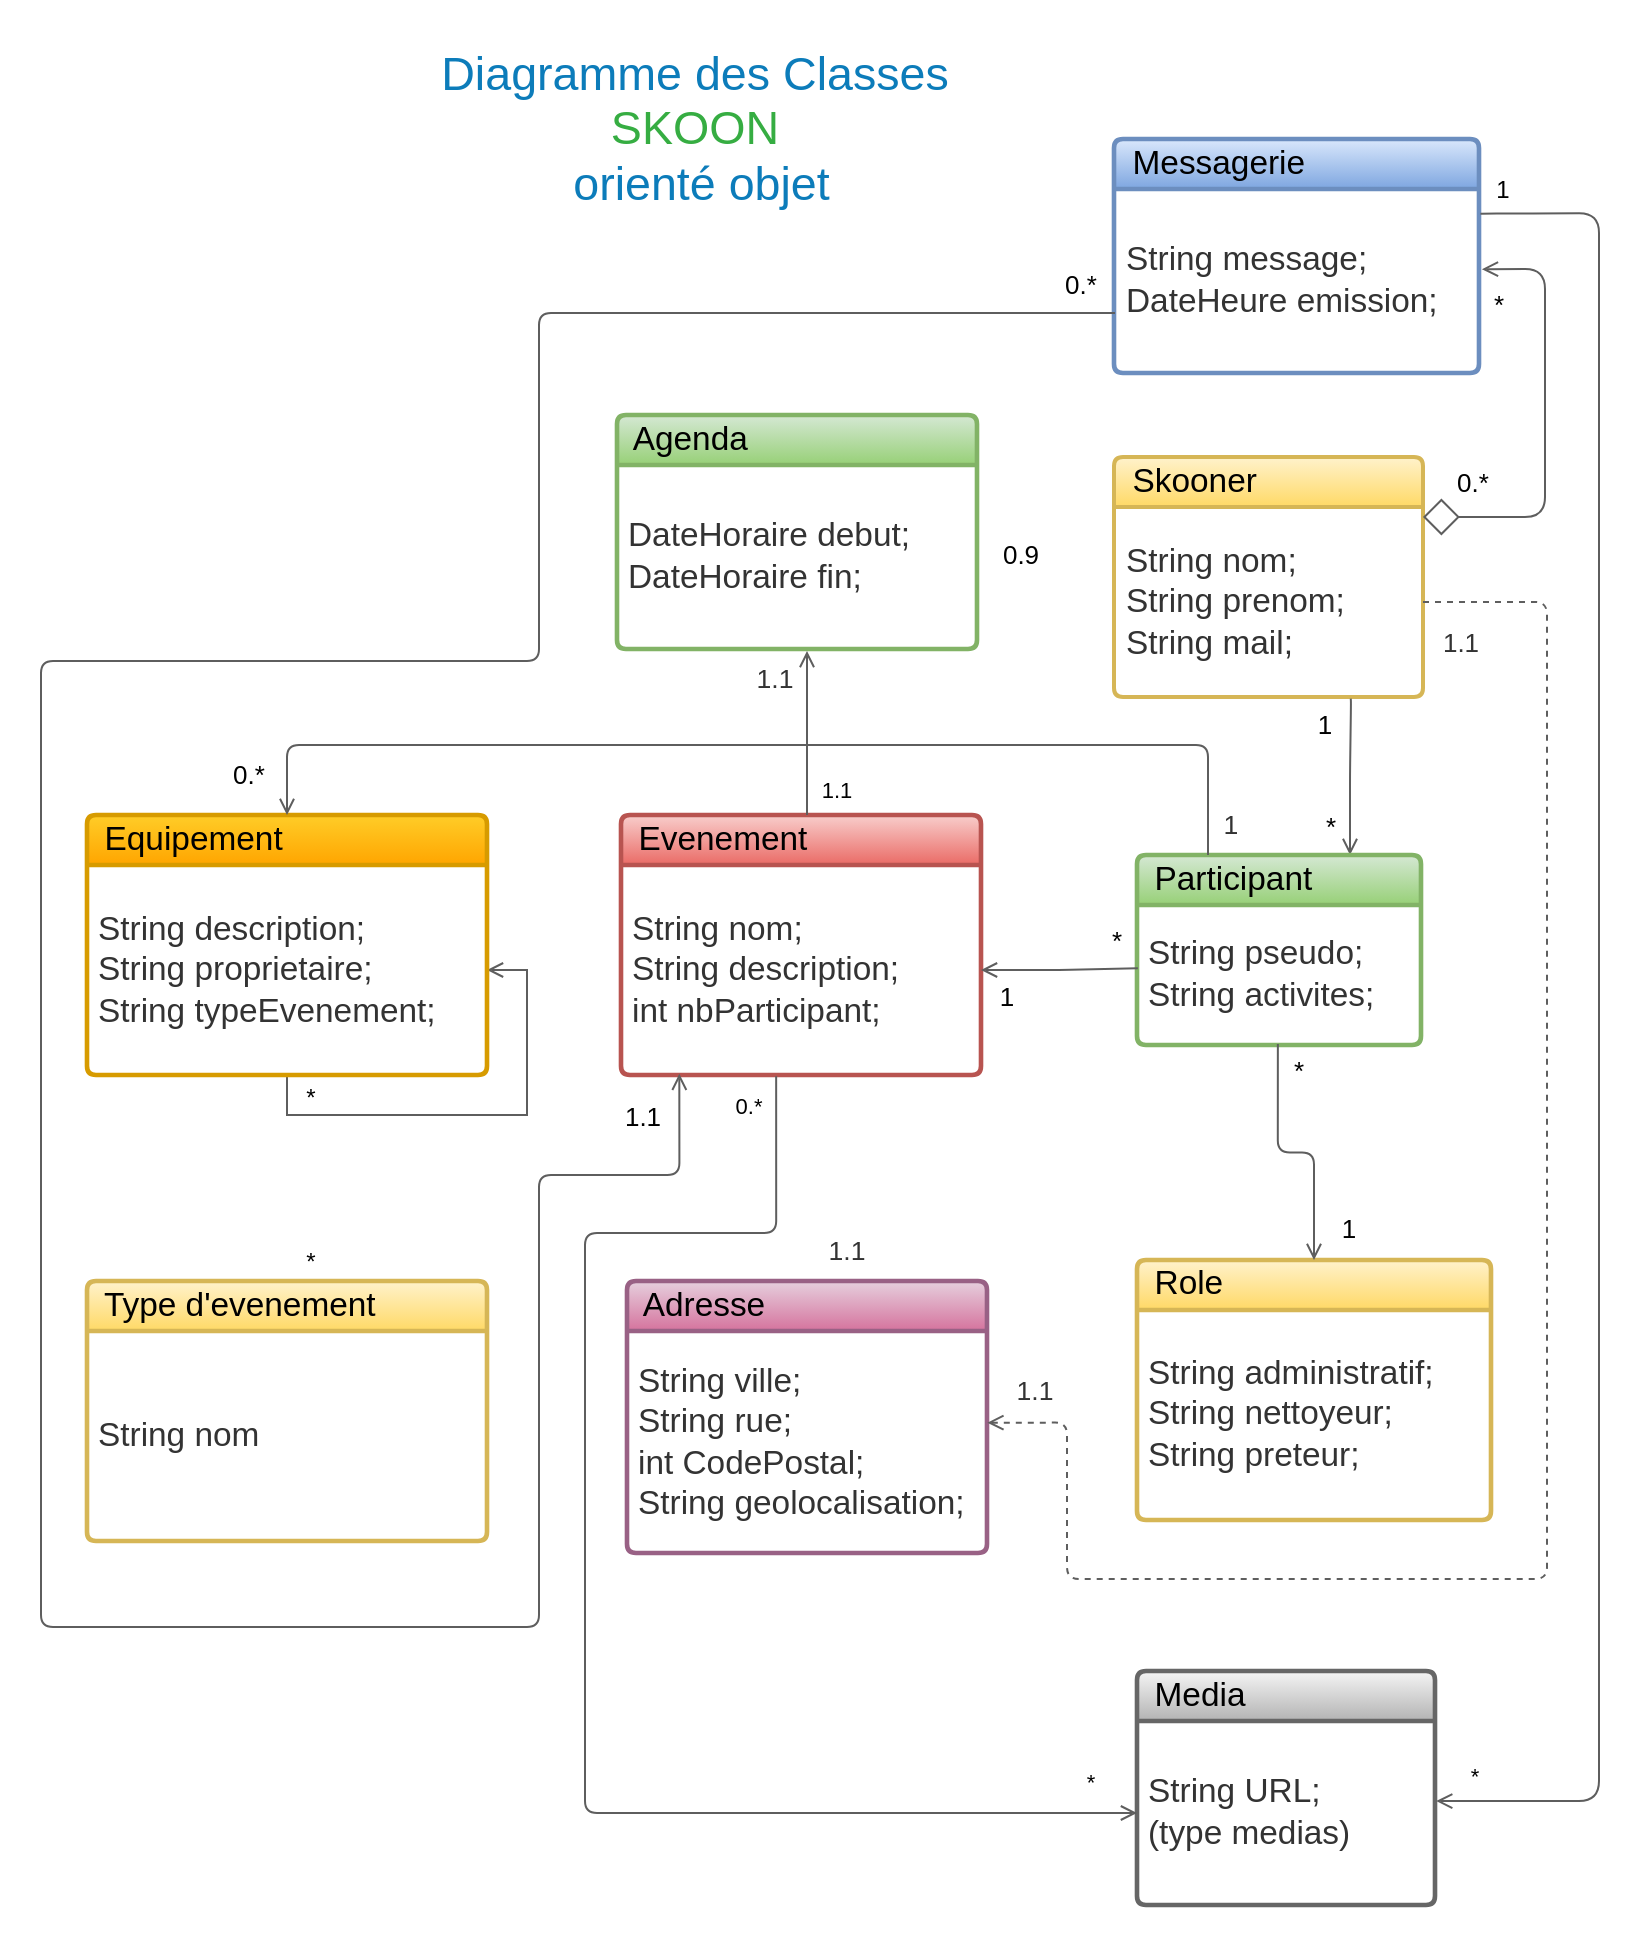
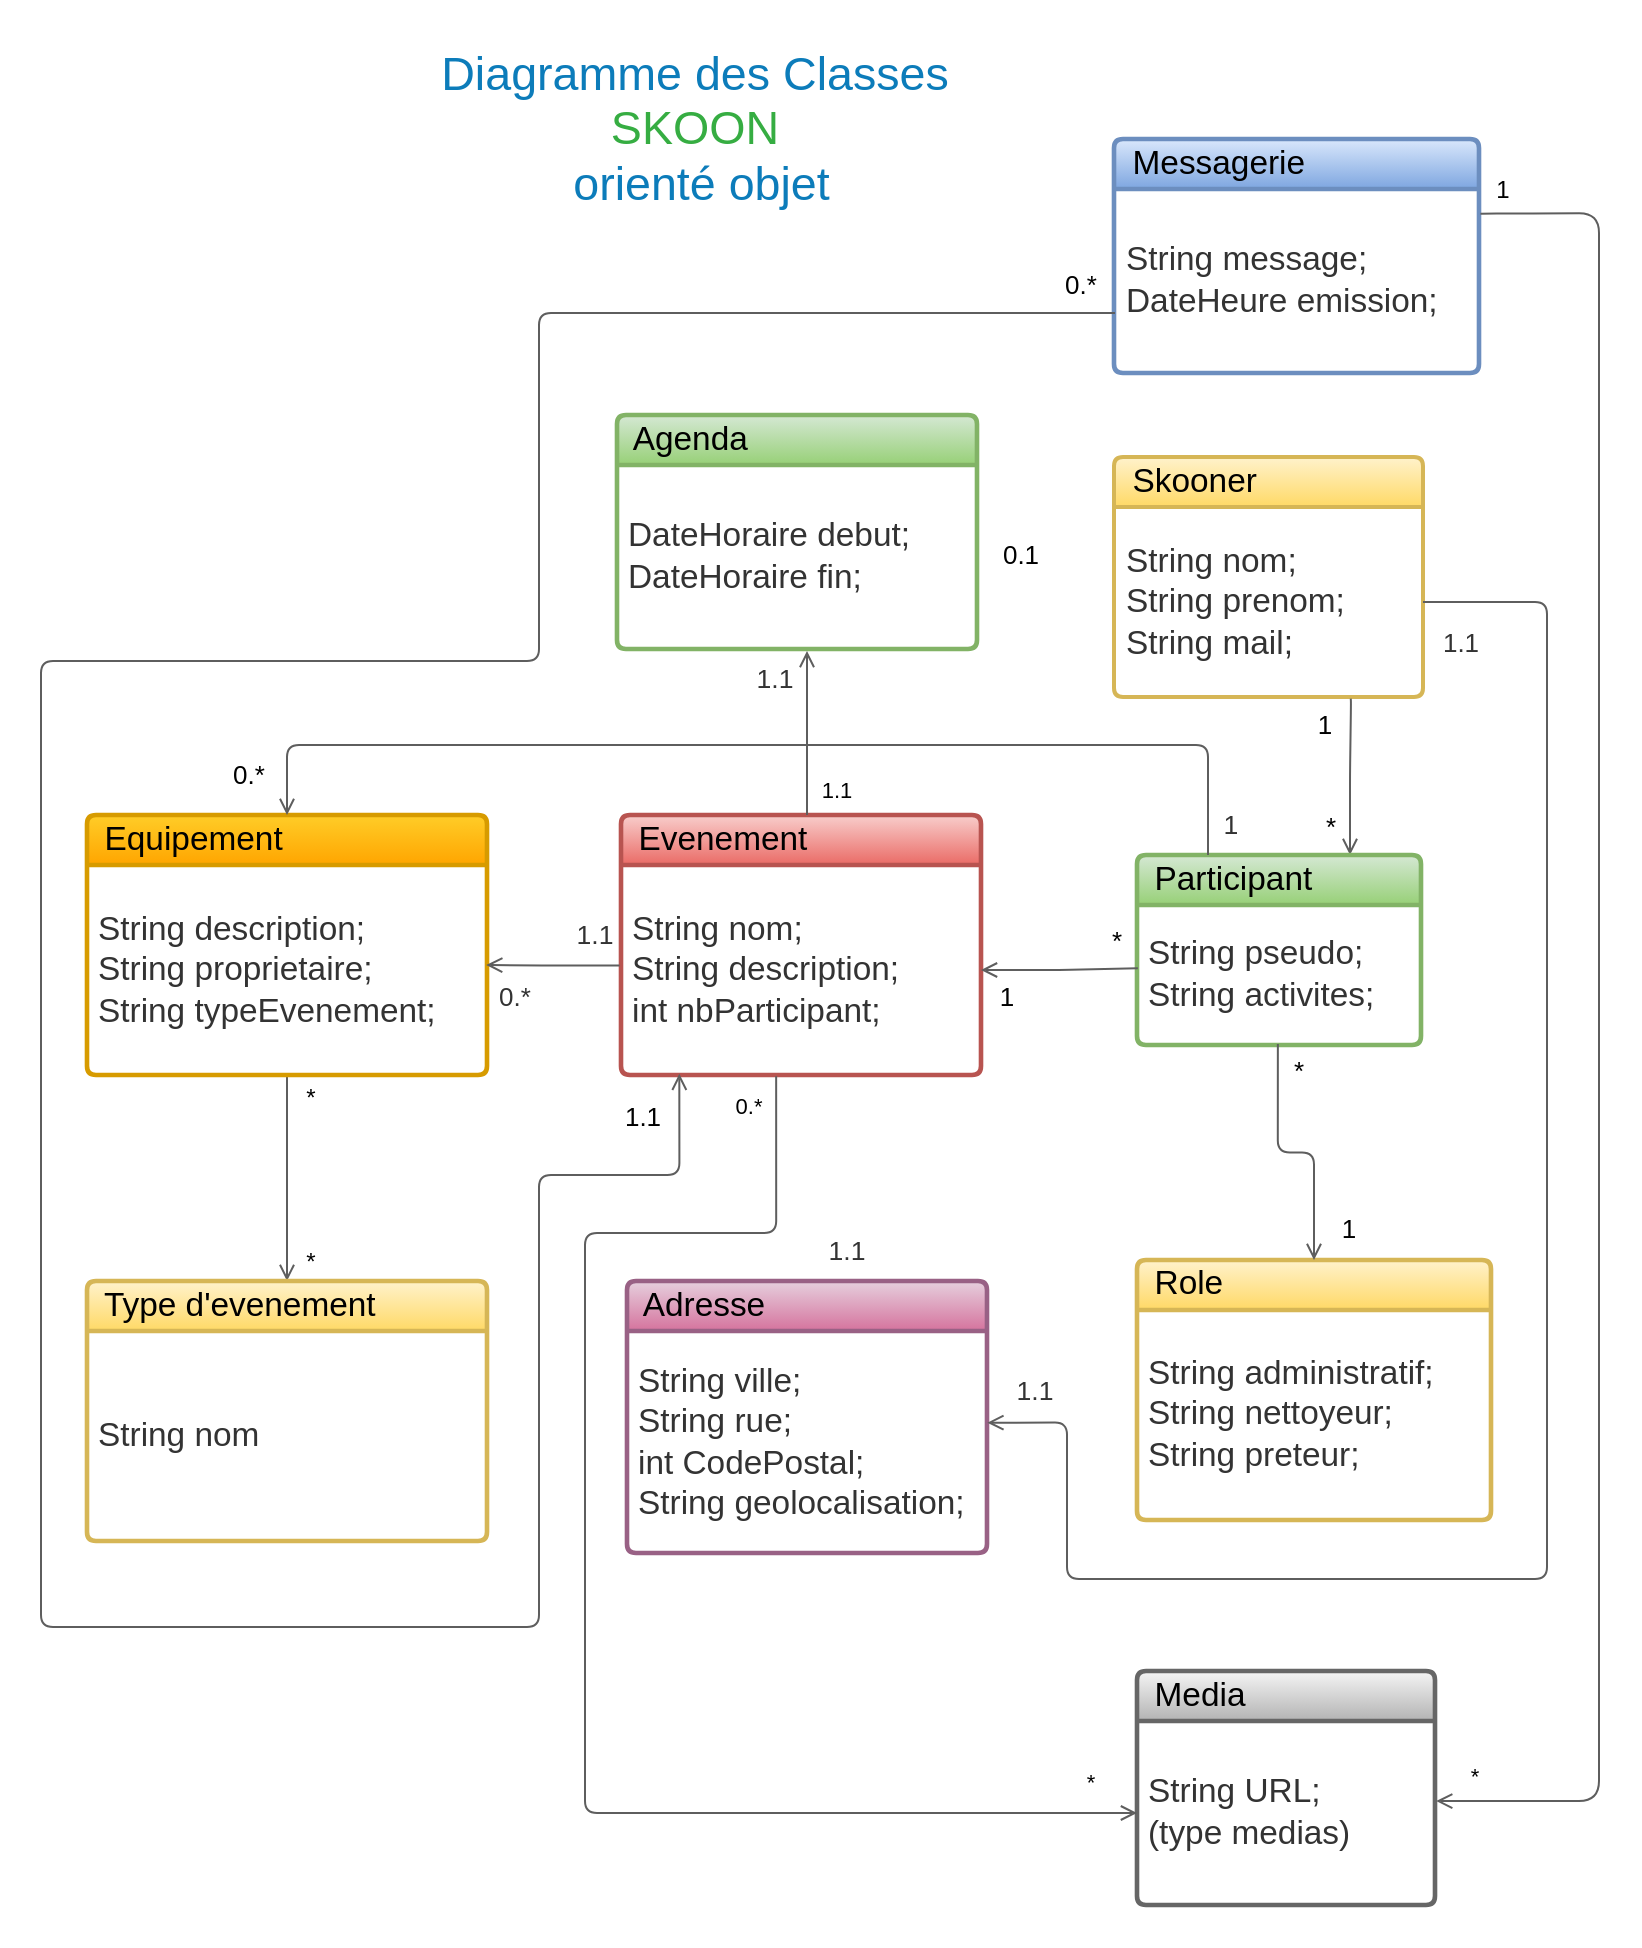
(1545, 407) -> none
(1022, 555) -> (1022, 555)
none -> (555, 966)
(495, 1115) -> (287, 1194)
(1547, 1375) -> (1547, 1375)
